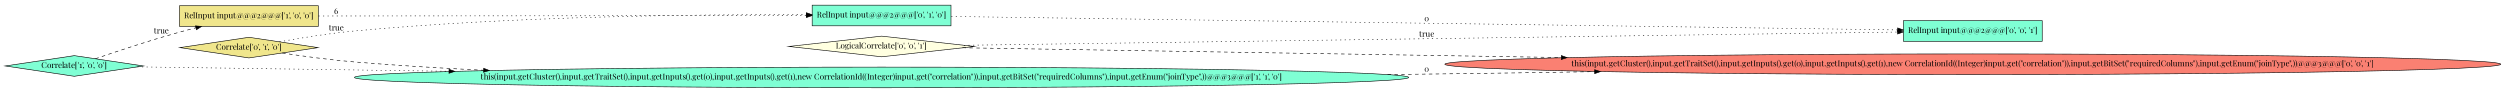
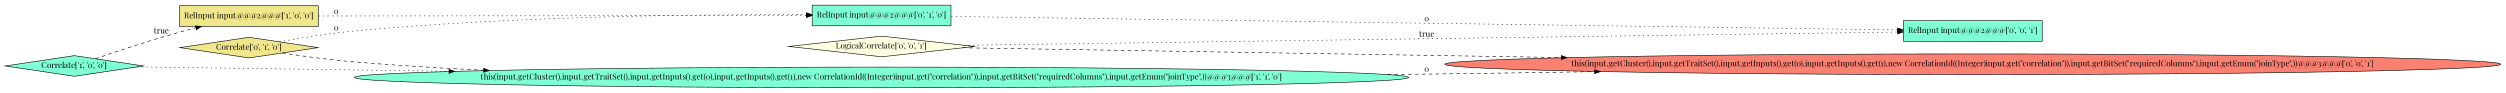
(336, 12) -> (336, 12)
(336, 28) -> (336, 28)
